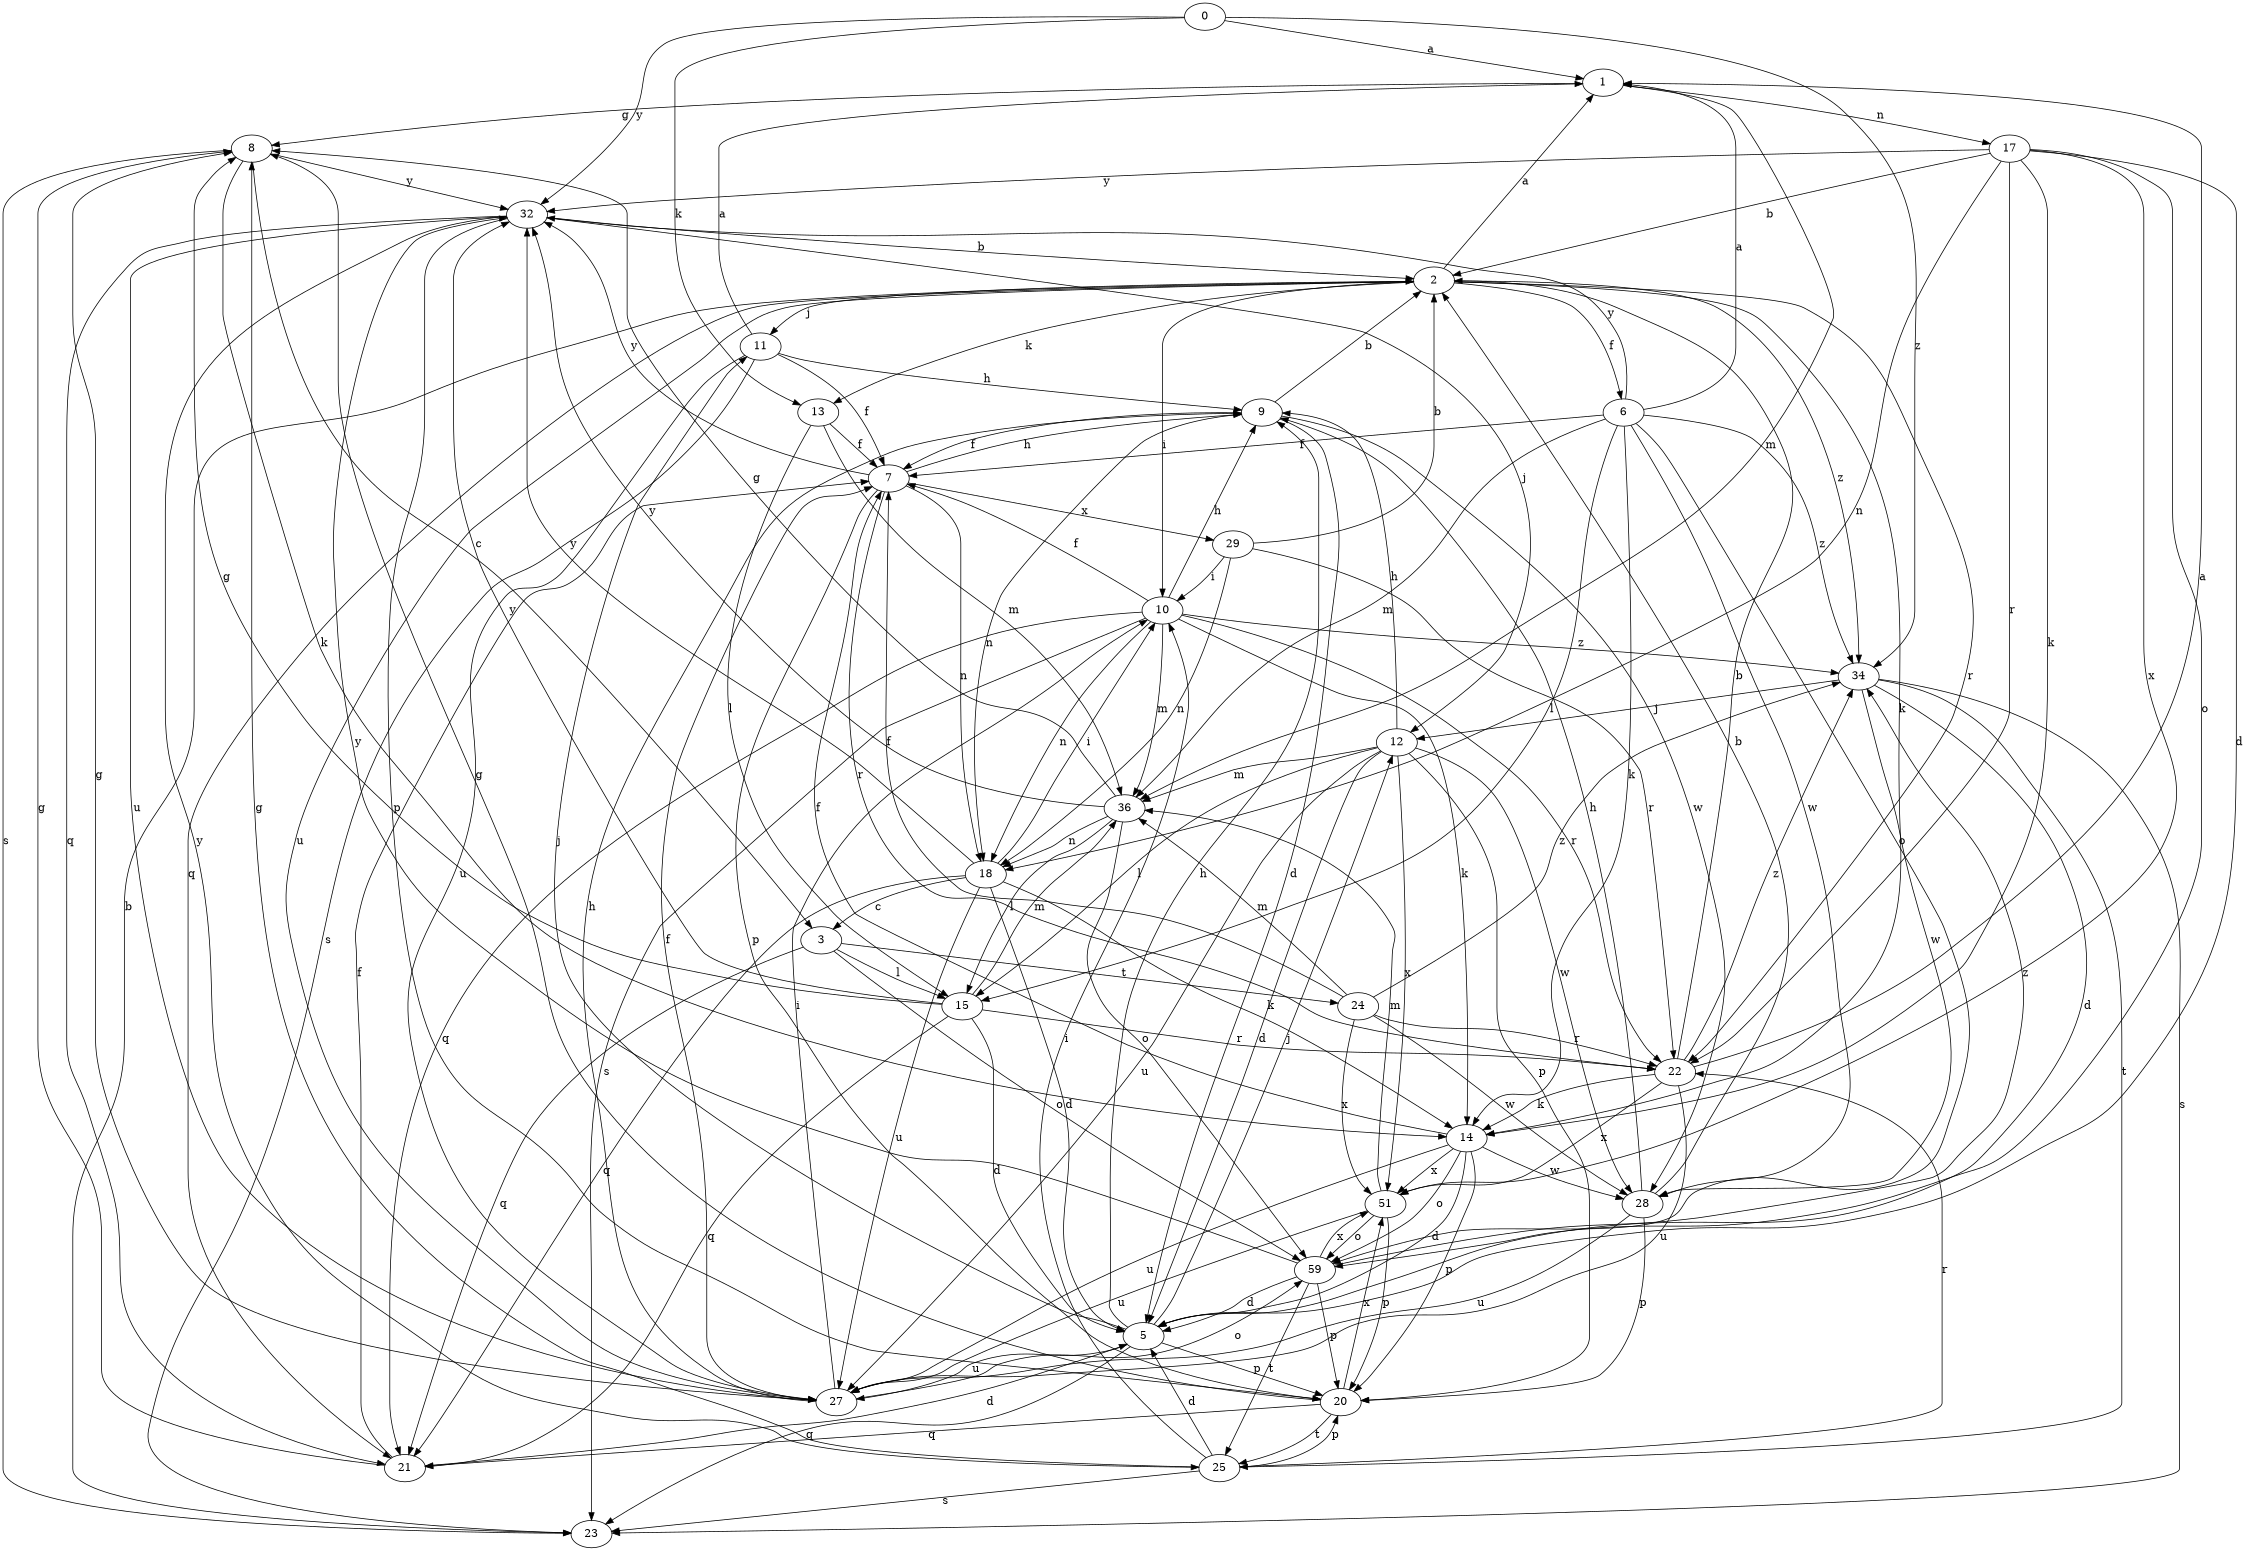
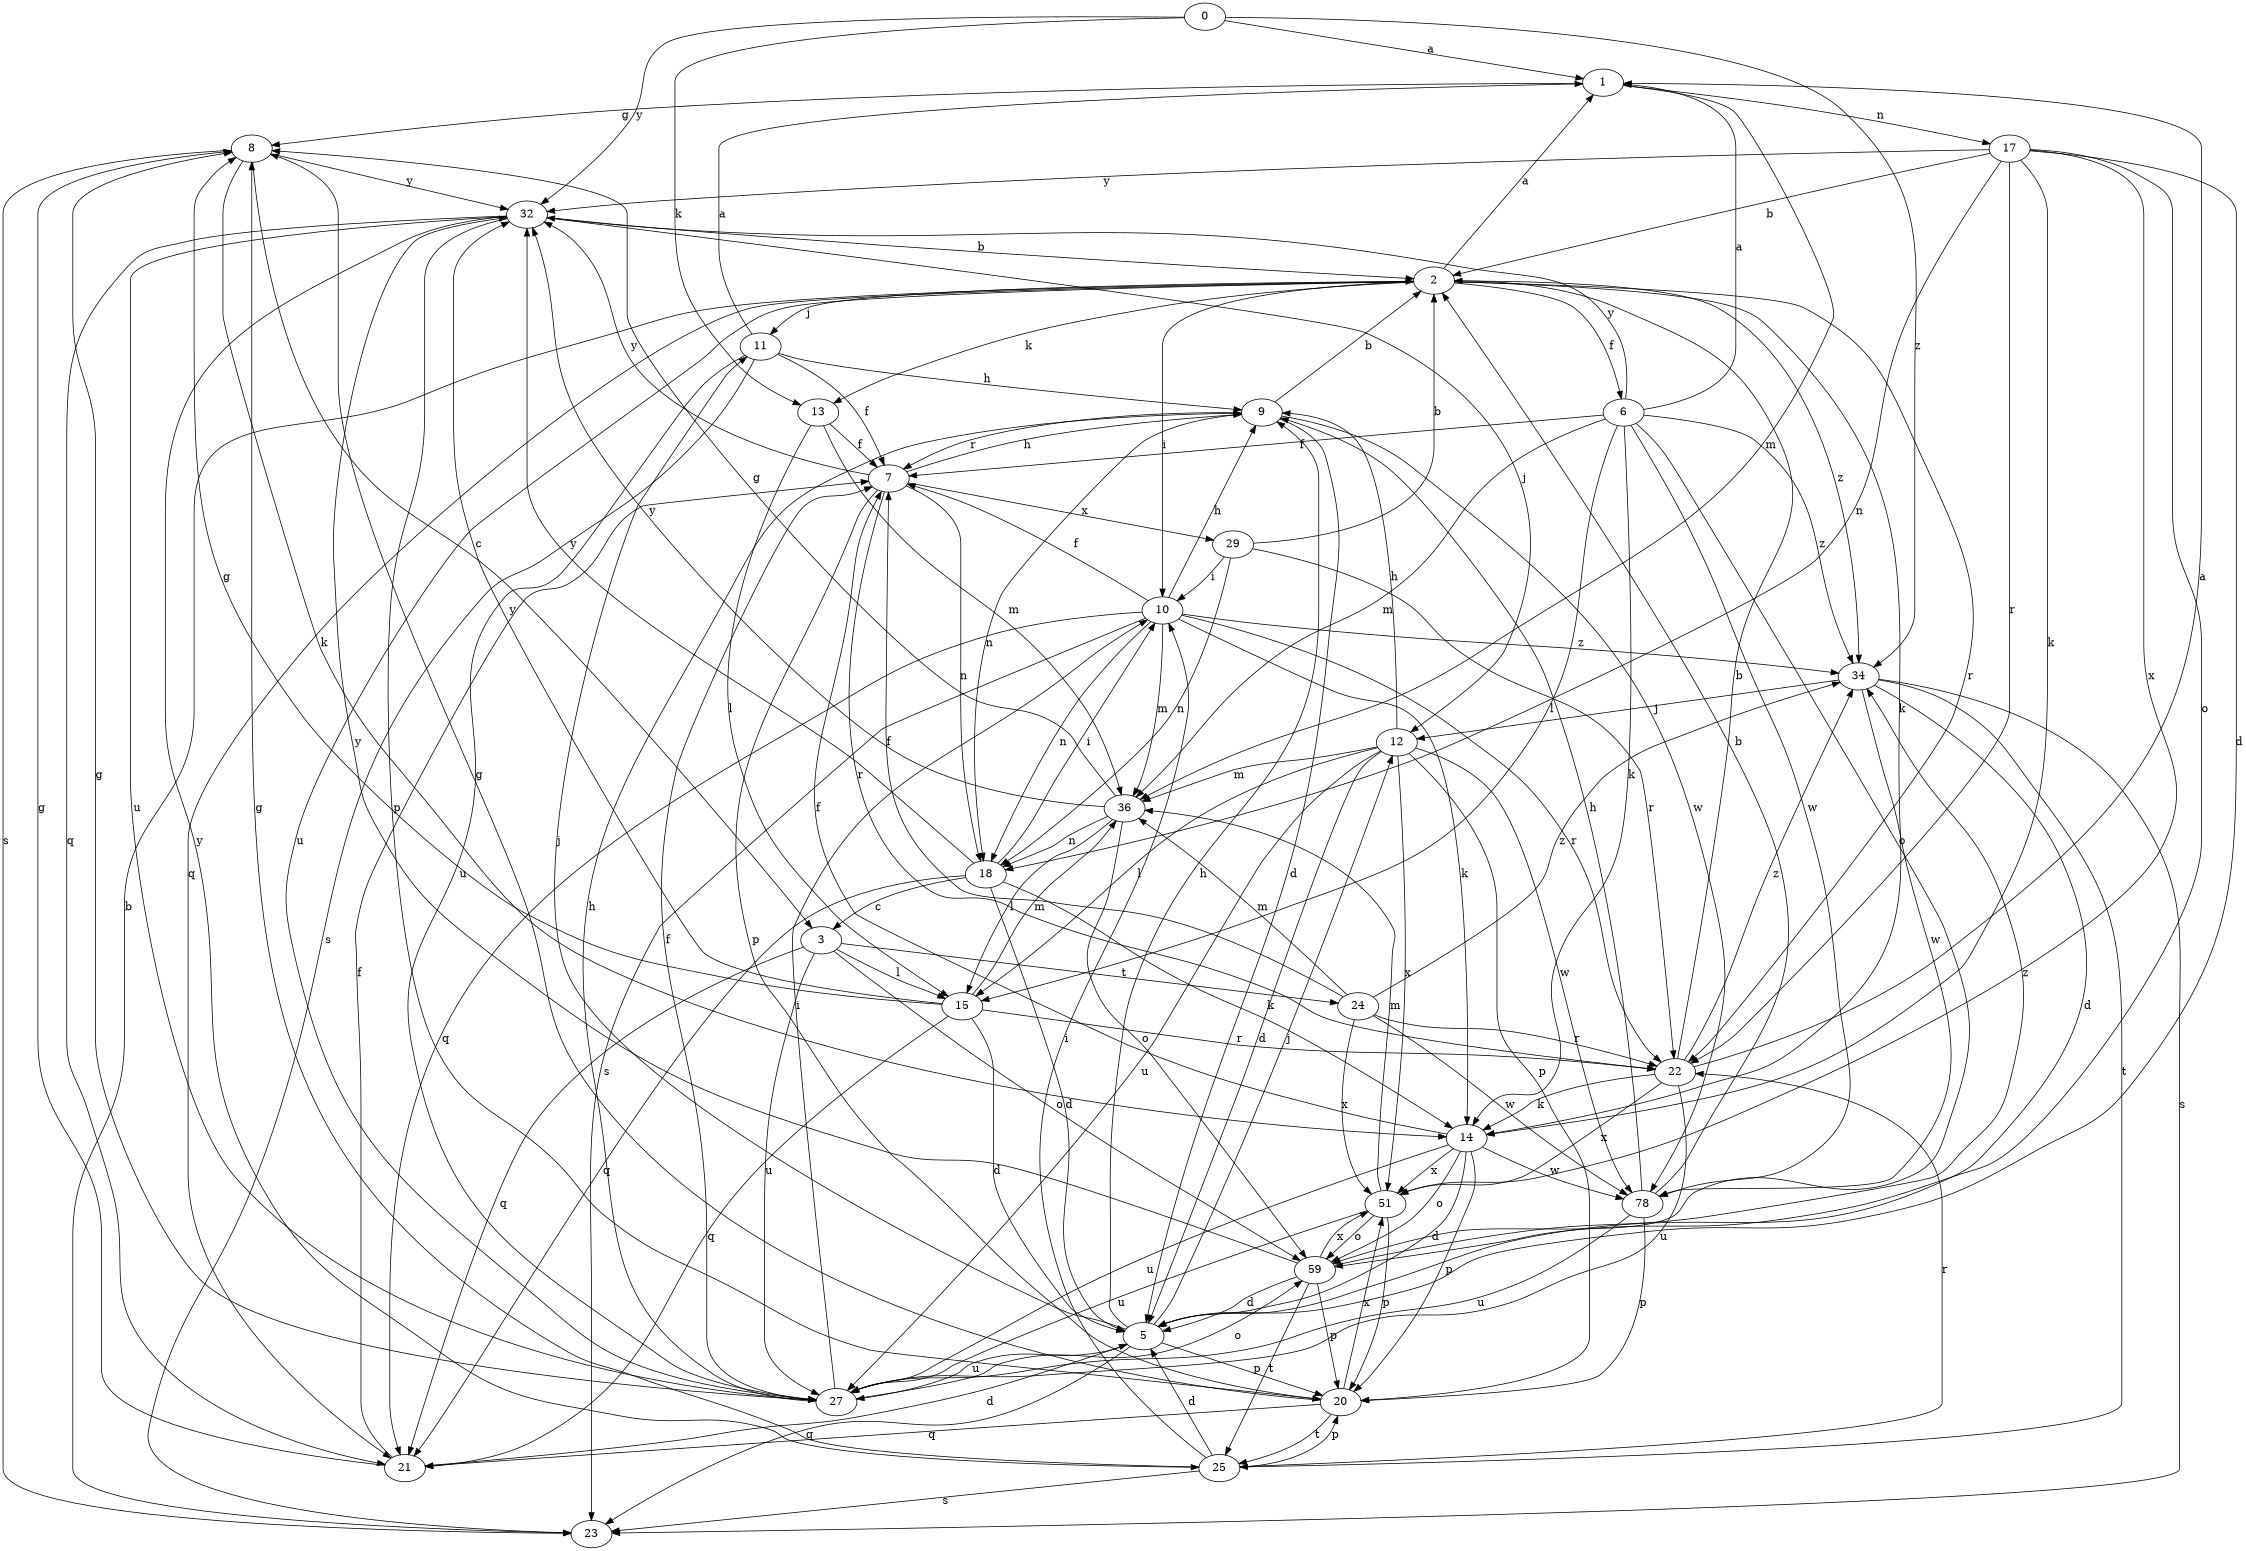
(973, 446) -> (973, 446)
(895, 1130) -> (765, 1180)
(1643, 1204) -> (1643, 1204)
